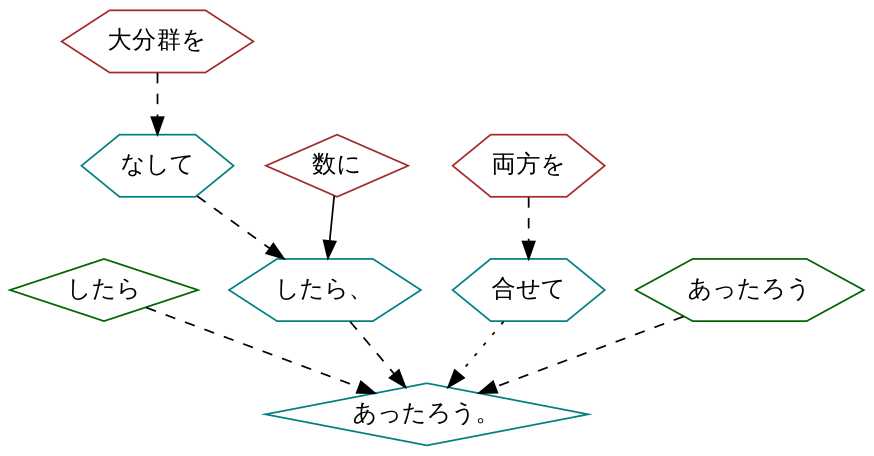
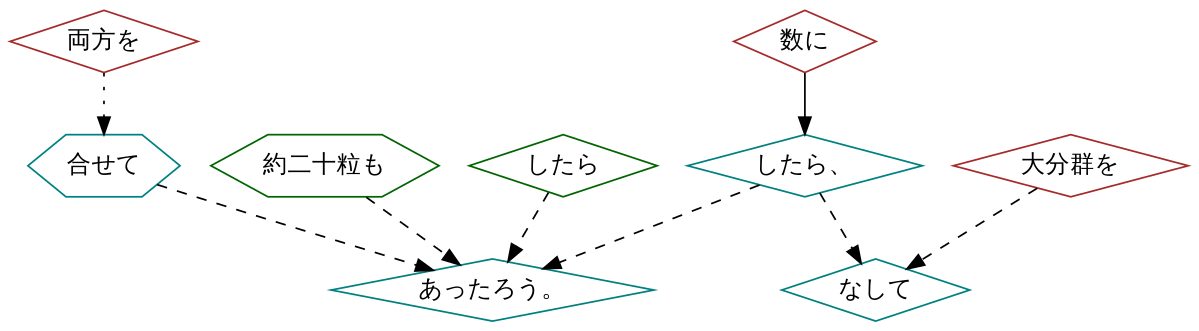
(157, 41) -> (1071, 166)
(157, 166) -> (876, 290)
(529, 166) -> (104, 41)
(529, 219) -> (104, 95)
(233, 222) -> (836, 221)
(325, 290) -> (805, 166)
(750, 290) -> (325, 166)
(482, 348) -> (287, 225)
